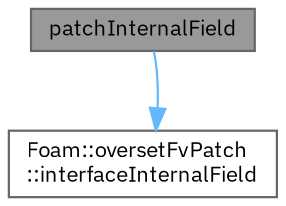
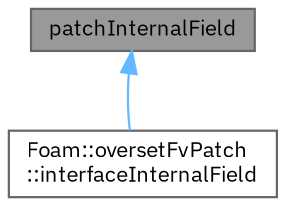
(157, 79) -> (128, 102)
